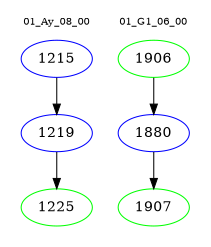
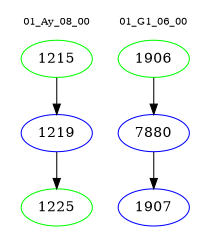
(57, 59) -> (57, 59)
(154, 133) -> (154, 133)
(154, 207) -> (154, 207)
